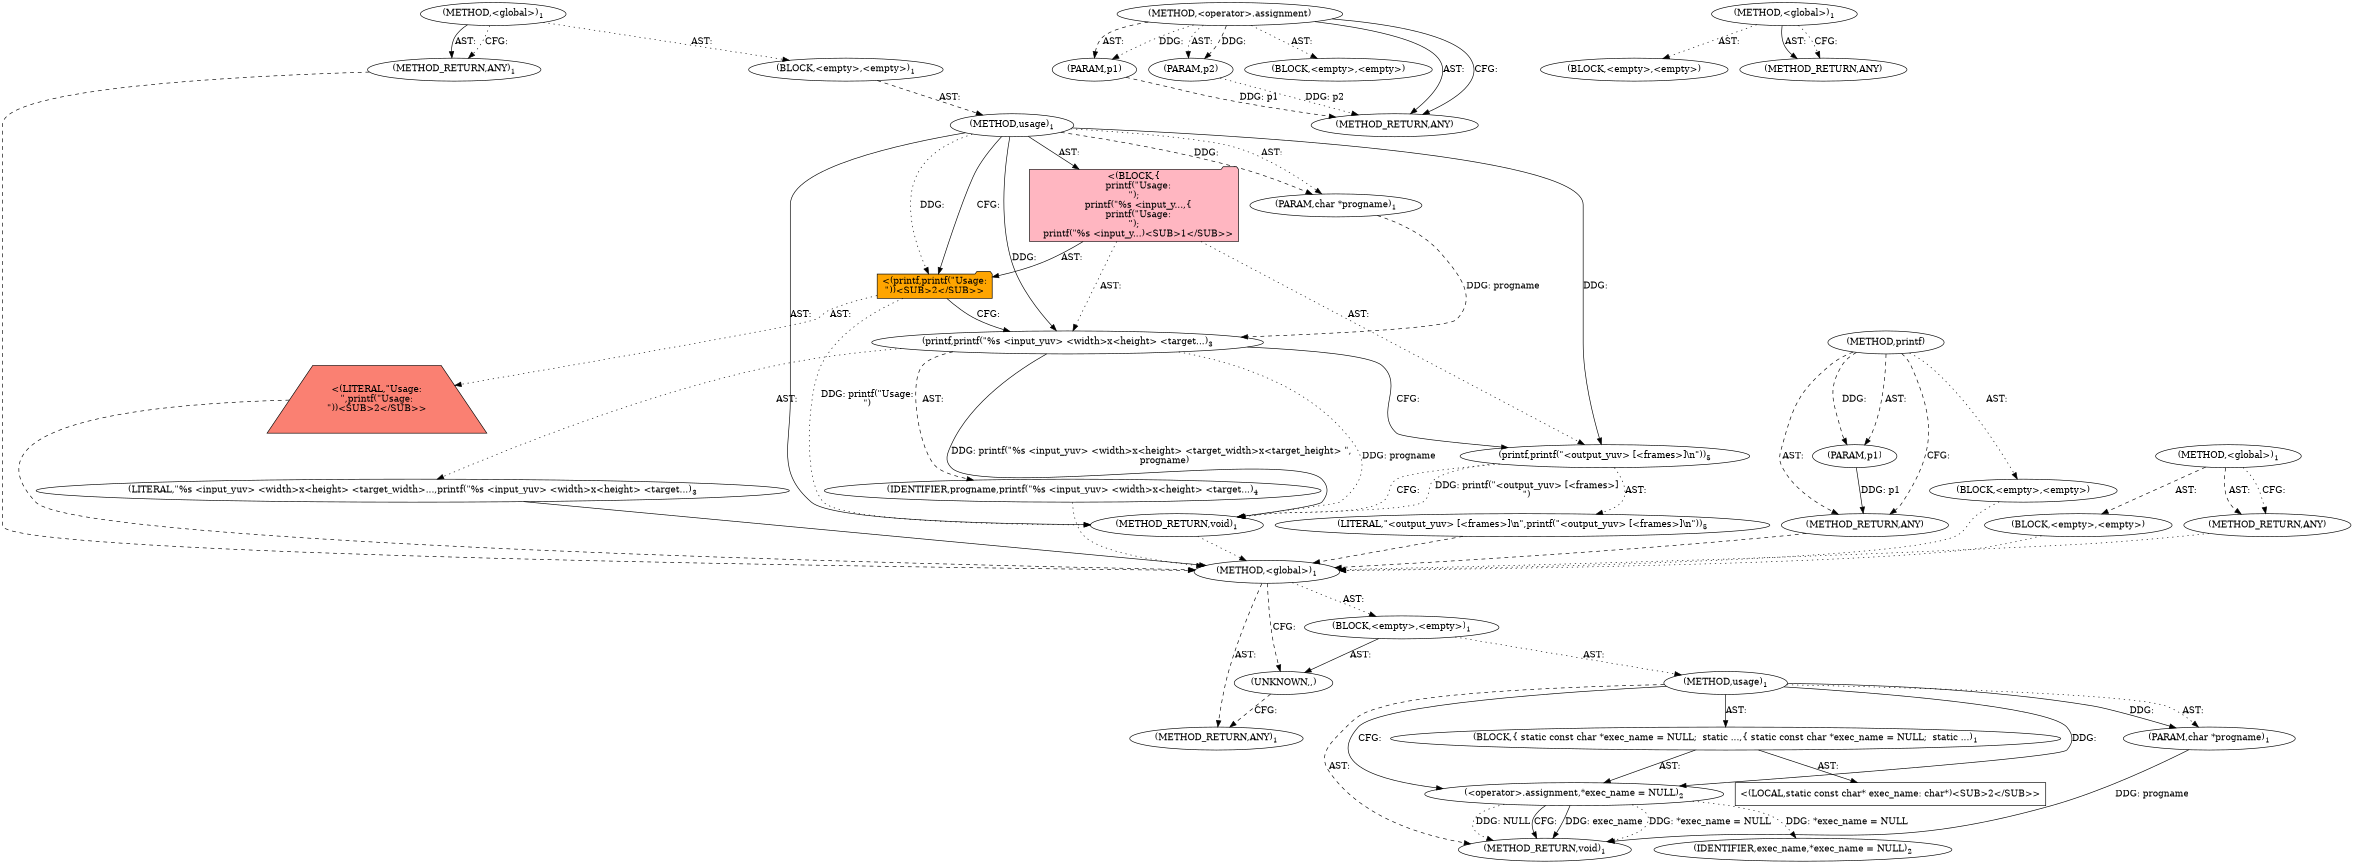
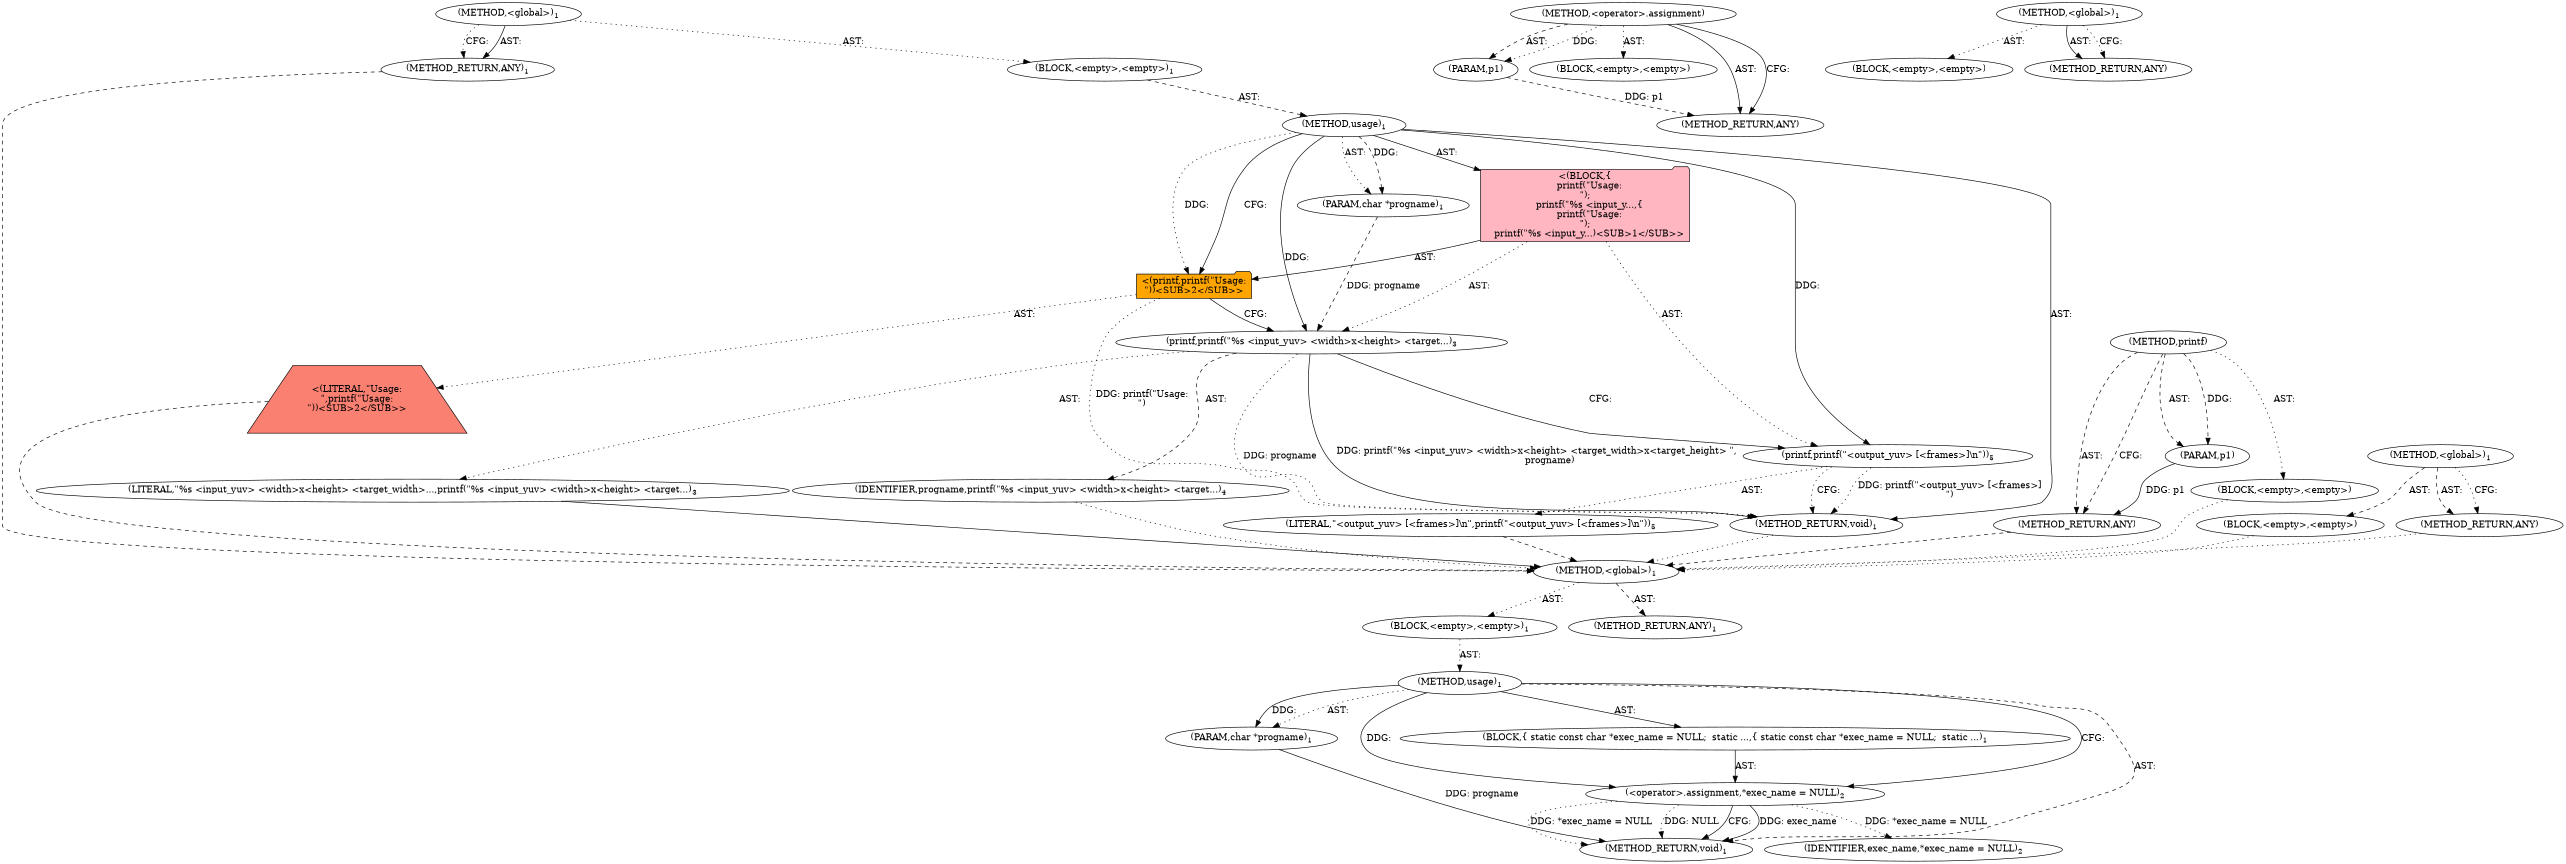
(1191, 70) -> none
(1284, 683) -> none
(1890, 794) -> none
